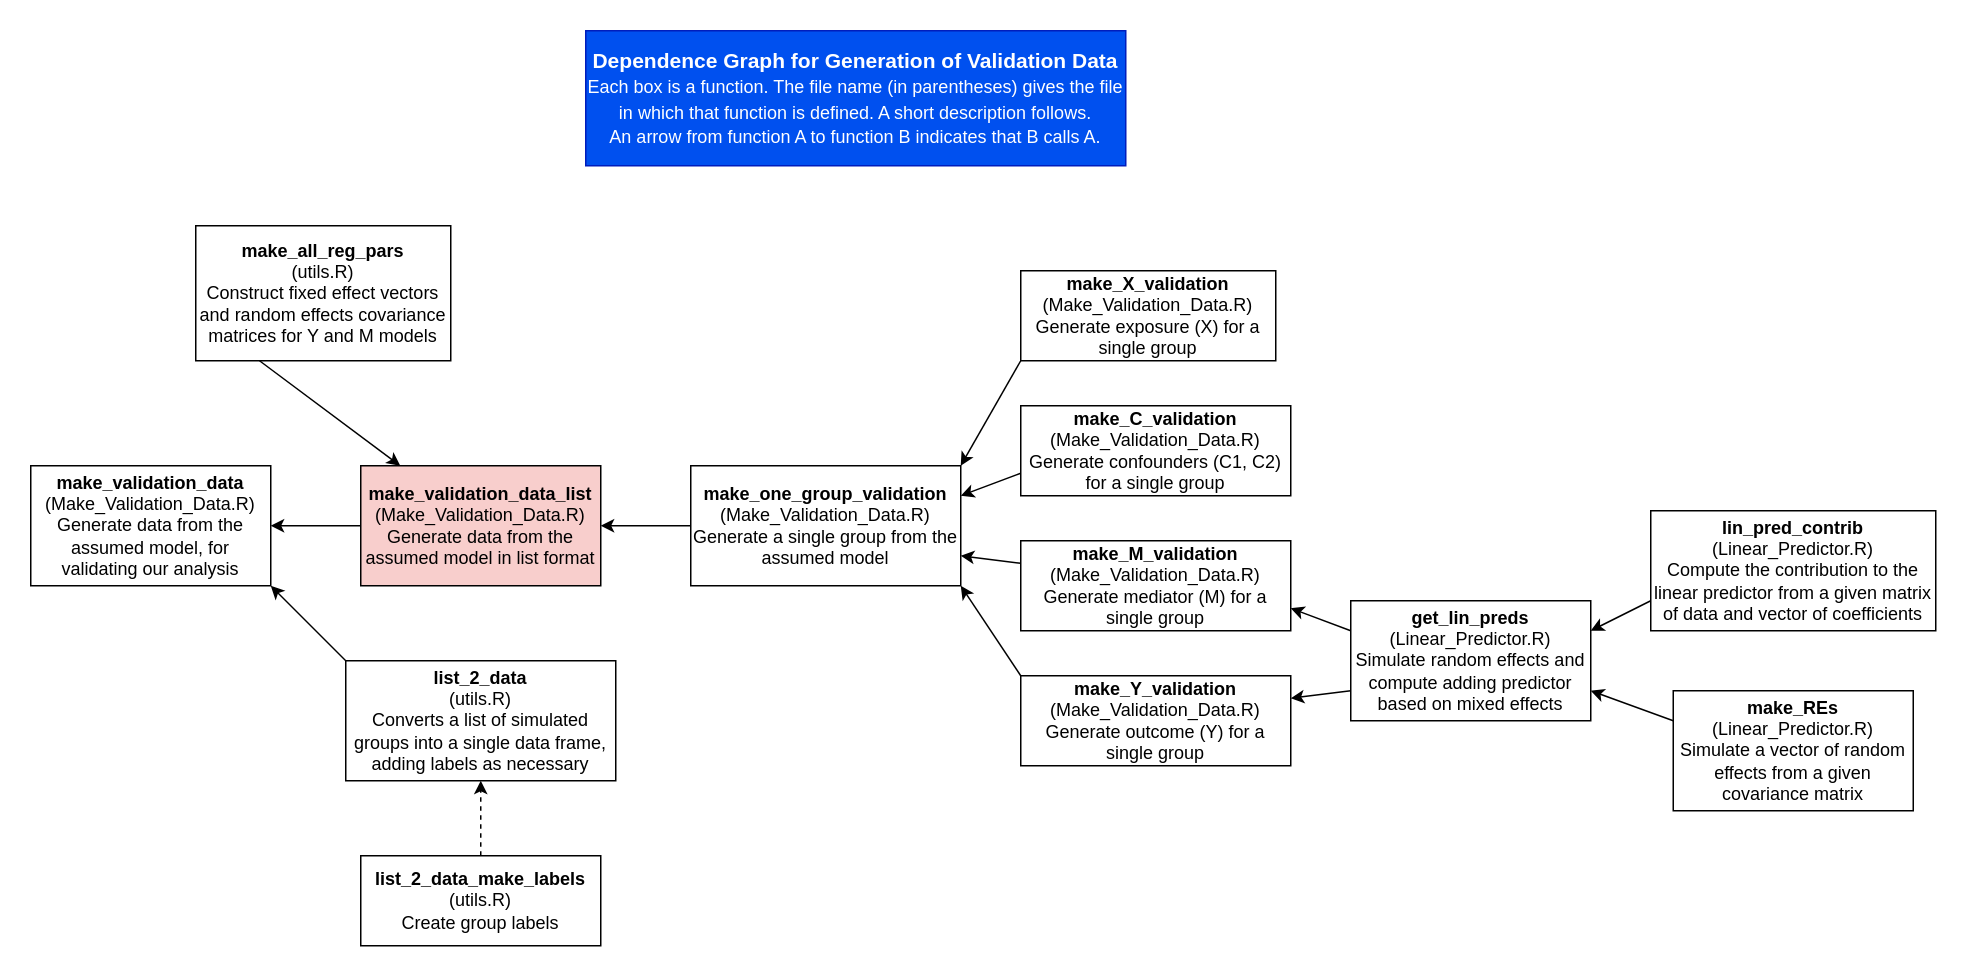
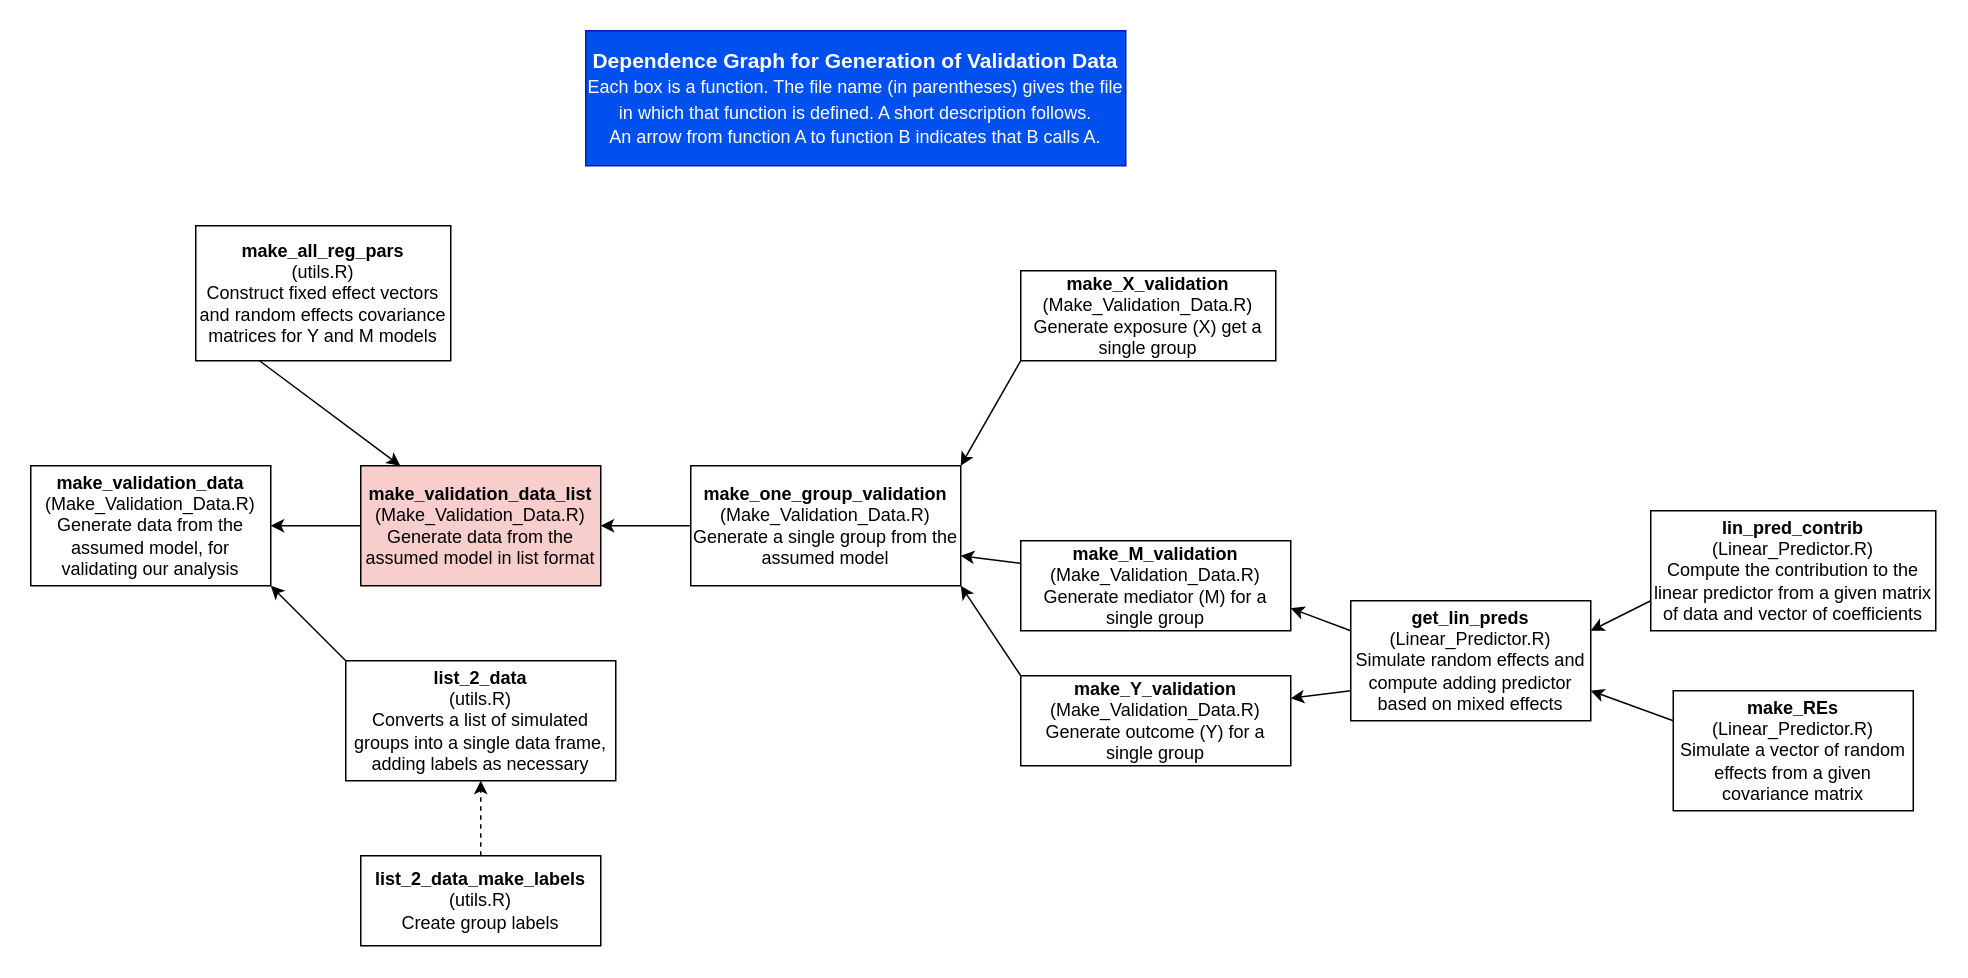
(1148, 316) -> (1148, 316)
(1156, 451) -> none
(995, 483) -> none
